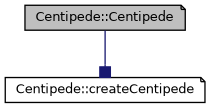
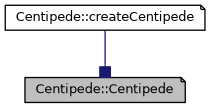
(105, 47) -> (105, 47)
